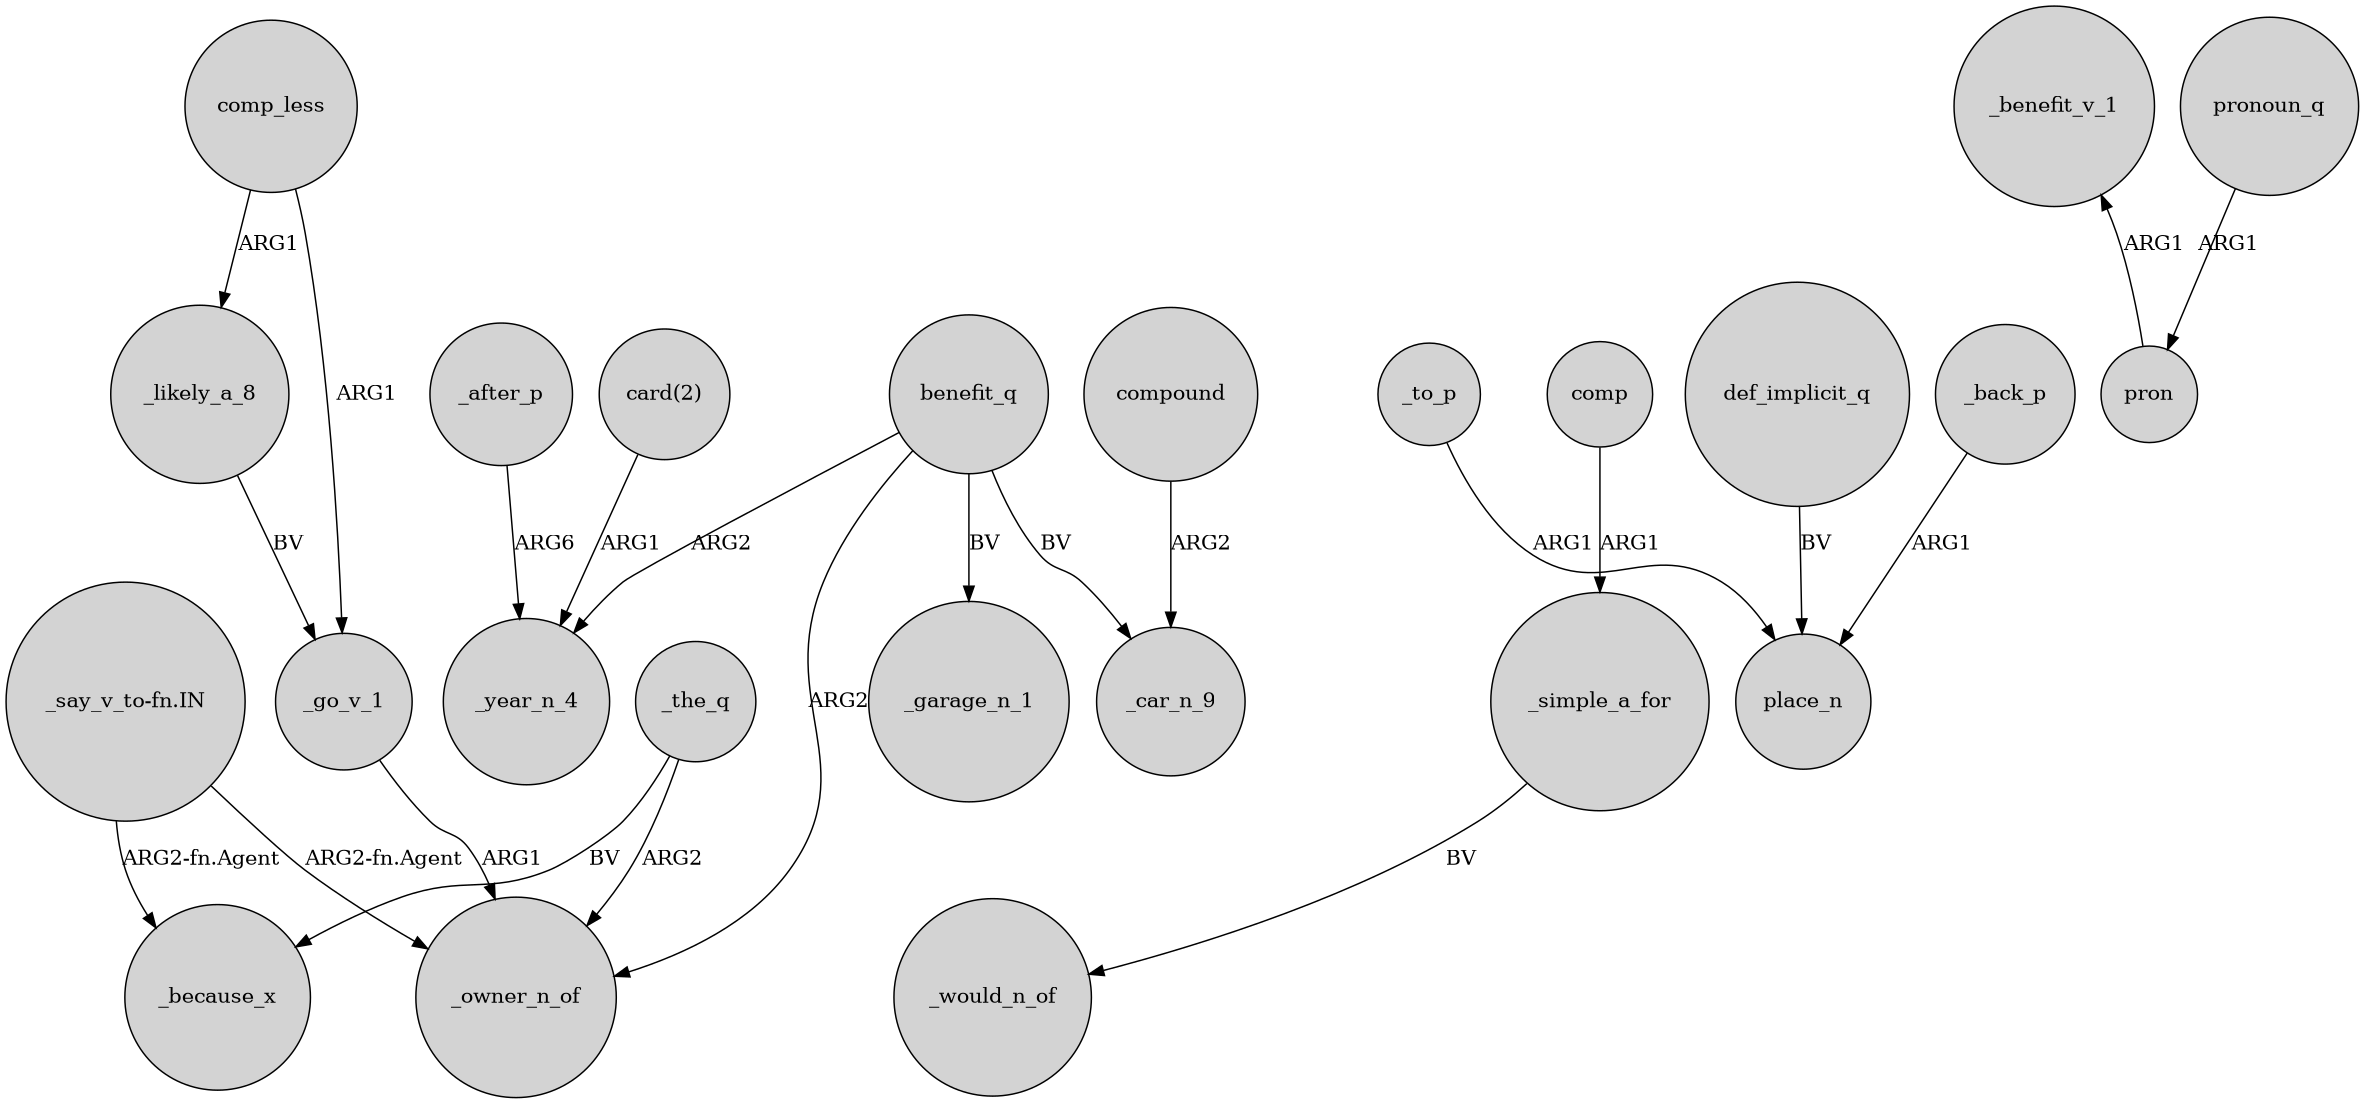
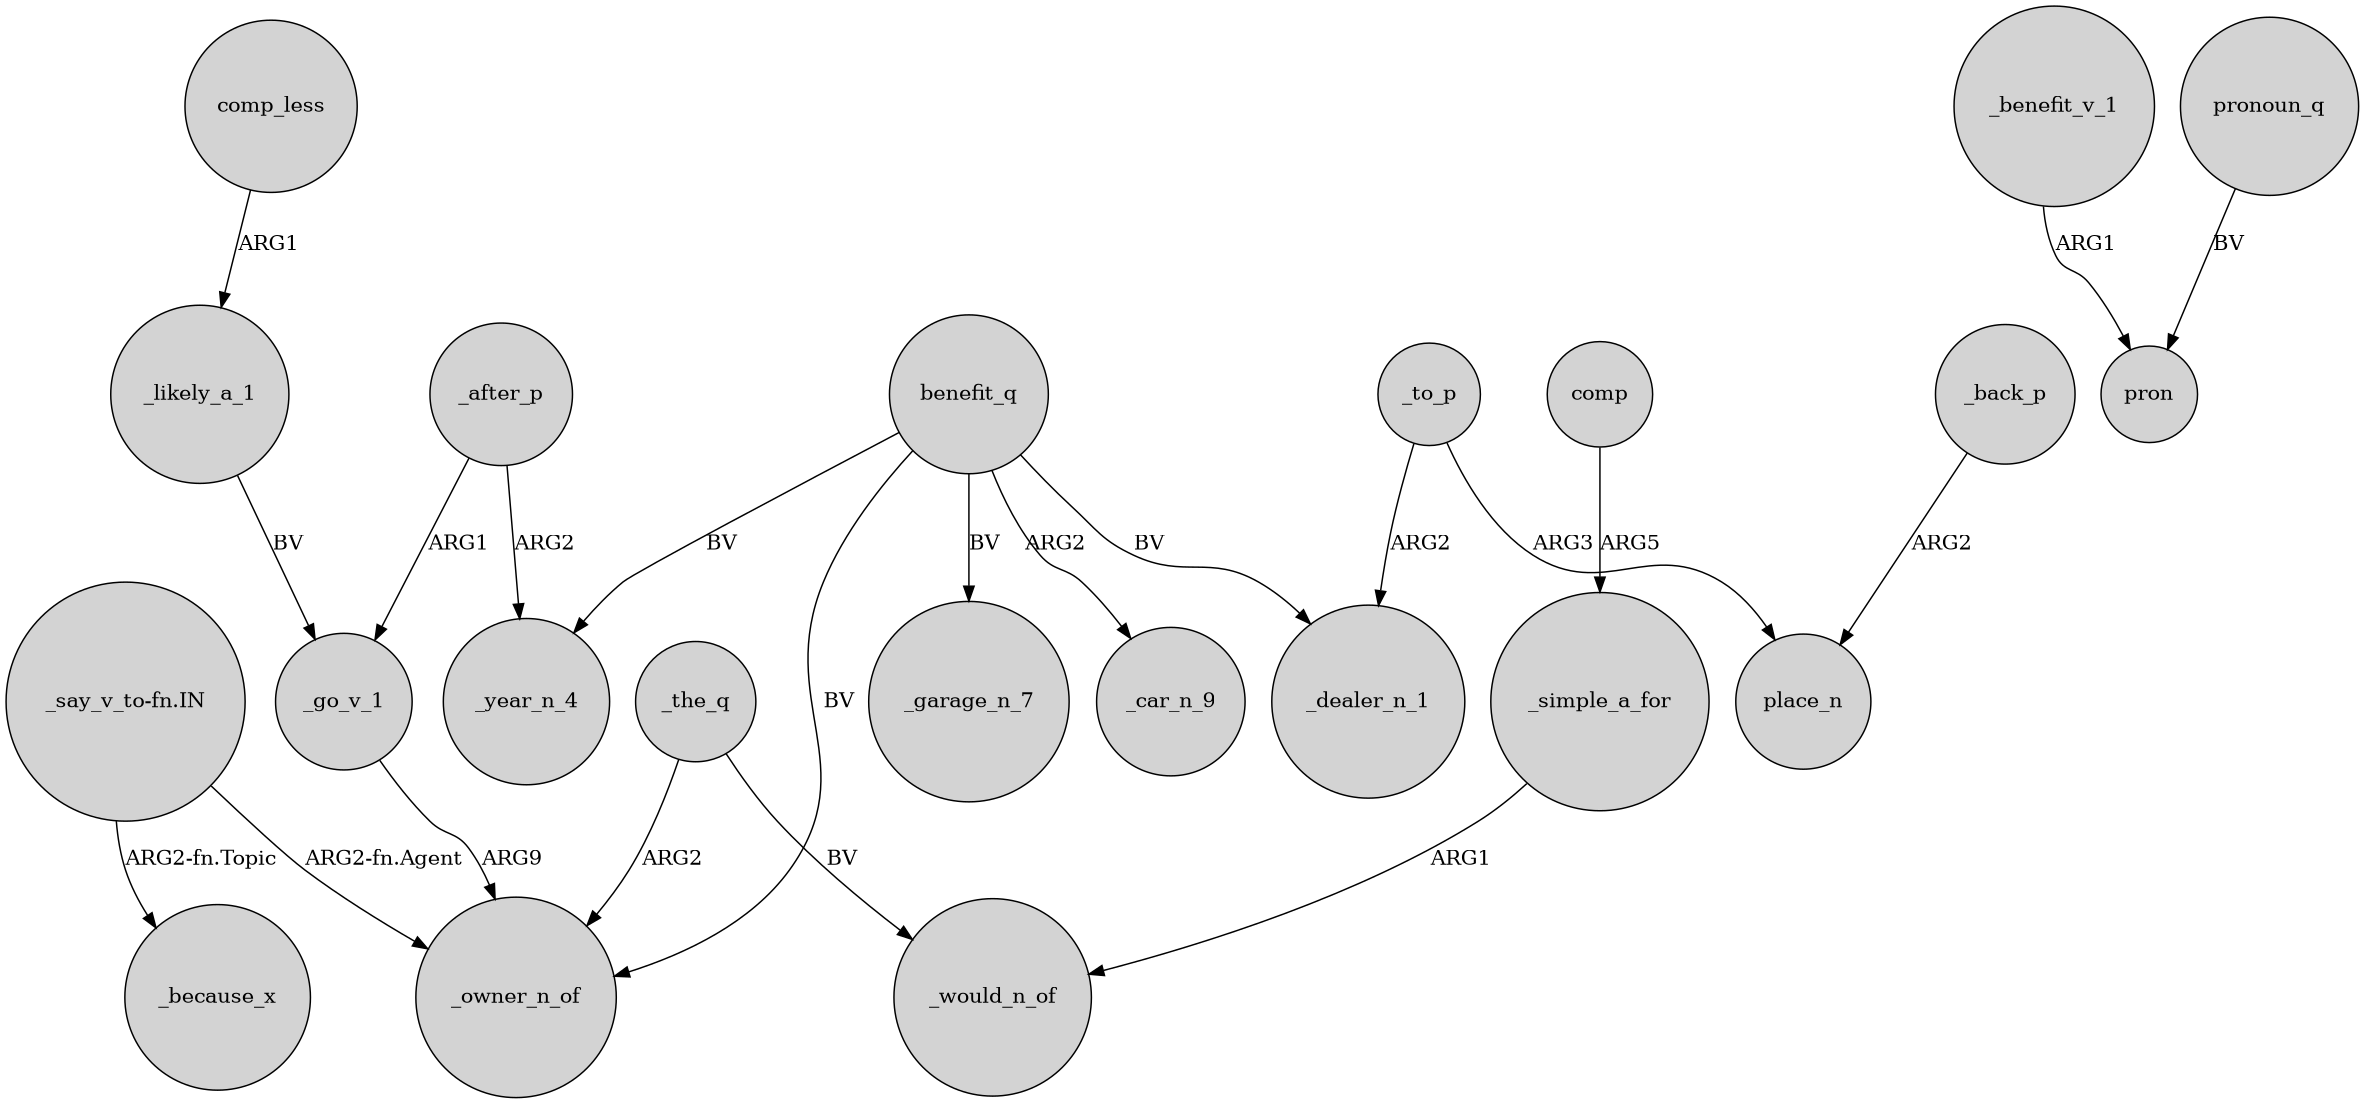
(2229, 245) -> (2229, 245)
(2129, 276) -> (2077, 273)
(200, 394) -> (200, 394)
(665, 394) -> none
(1171, 394) -> none
(1797, 394) -> none
(327, 402) -> (425, 542)
(545, 544) -> (545, 544)
(722, 544) -> (722, 544)
(1056, 544) -> (1056, 544)
(1564, 544) -> (1564, 544)
(1630, 544) -> (1630, 544)
(1942, 544) -> (1942, 544)
(839, 702) -> (839, 702)
(969, 702) -> (969, 702)
none -> (1368, 702)
(201, 859) -> (201, 859)
(512, 859) -> (512, 859)
(1461, 859) -> (1461, 859)
(509, 882) -> (810, 854)
